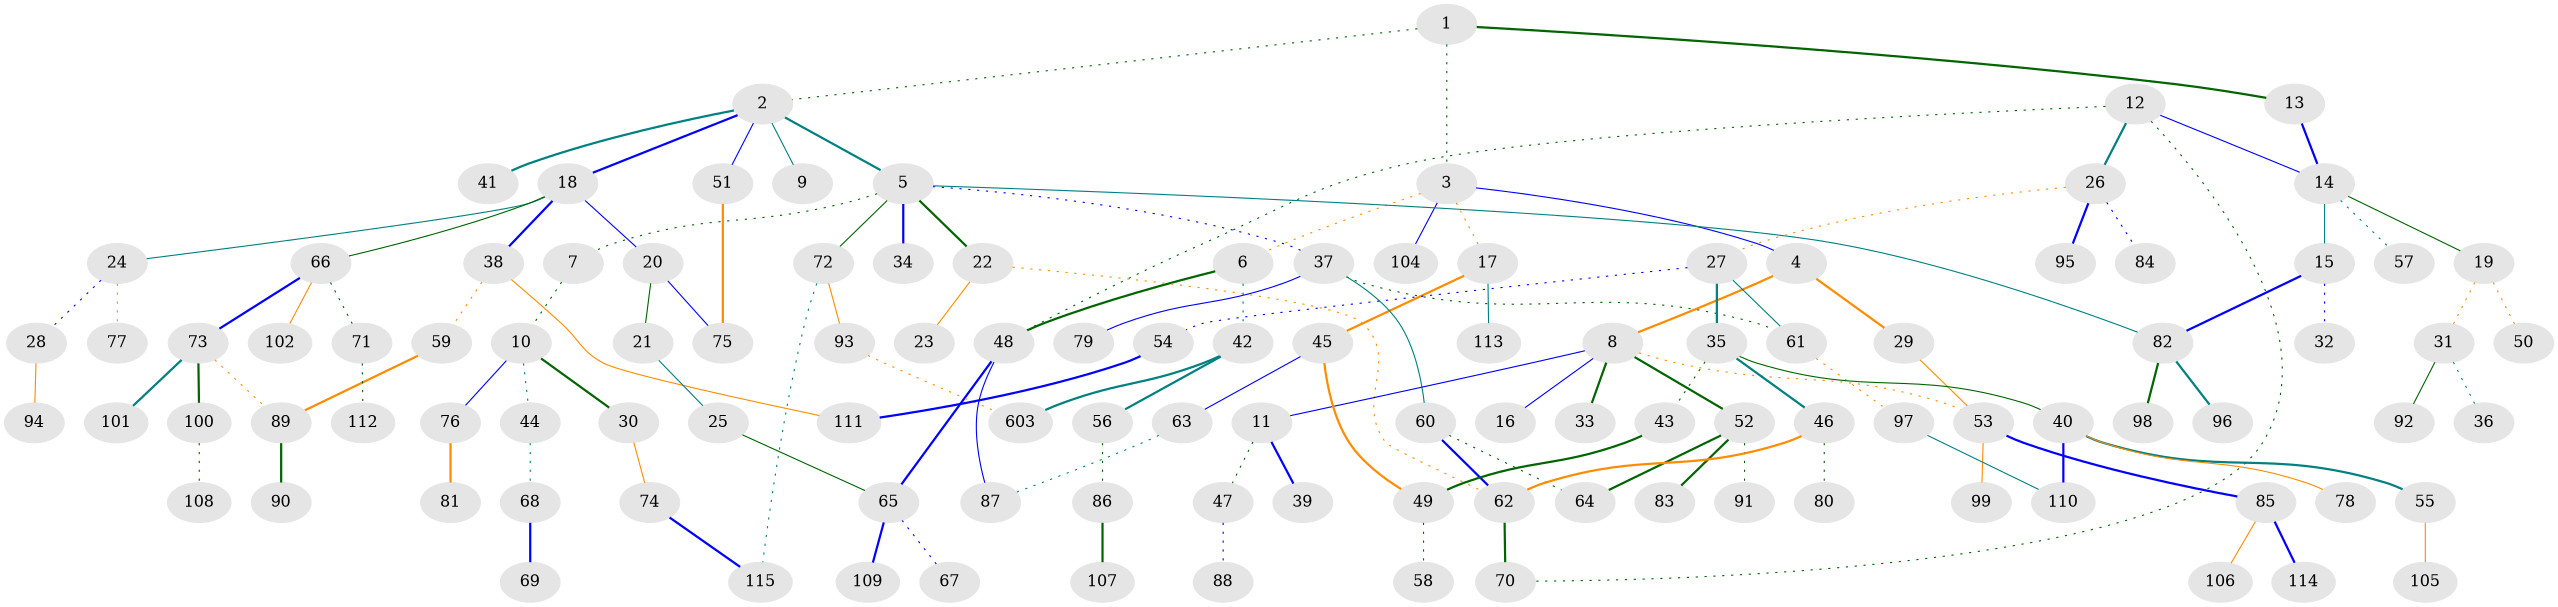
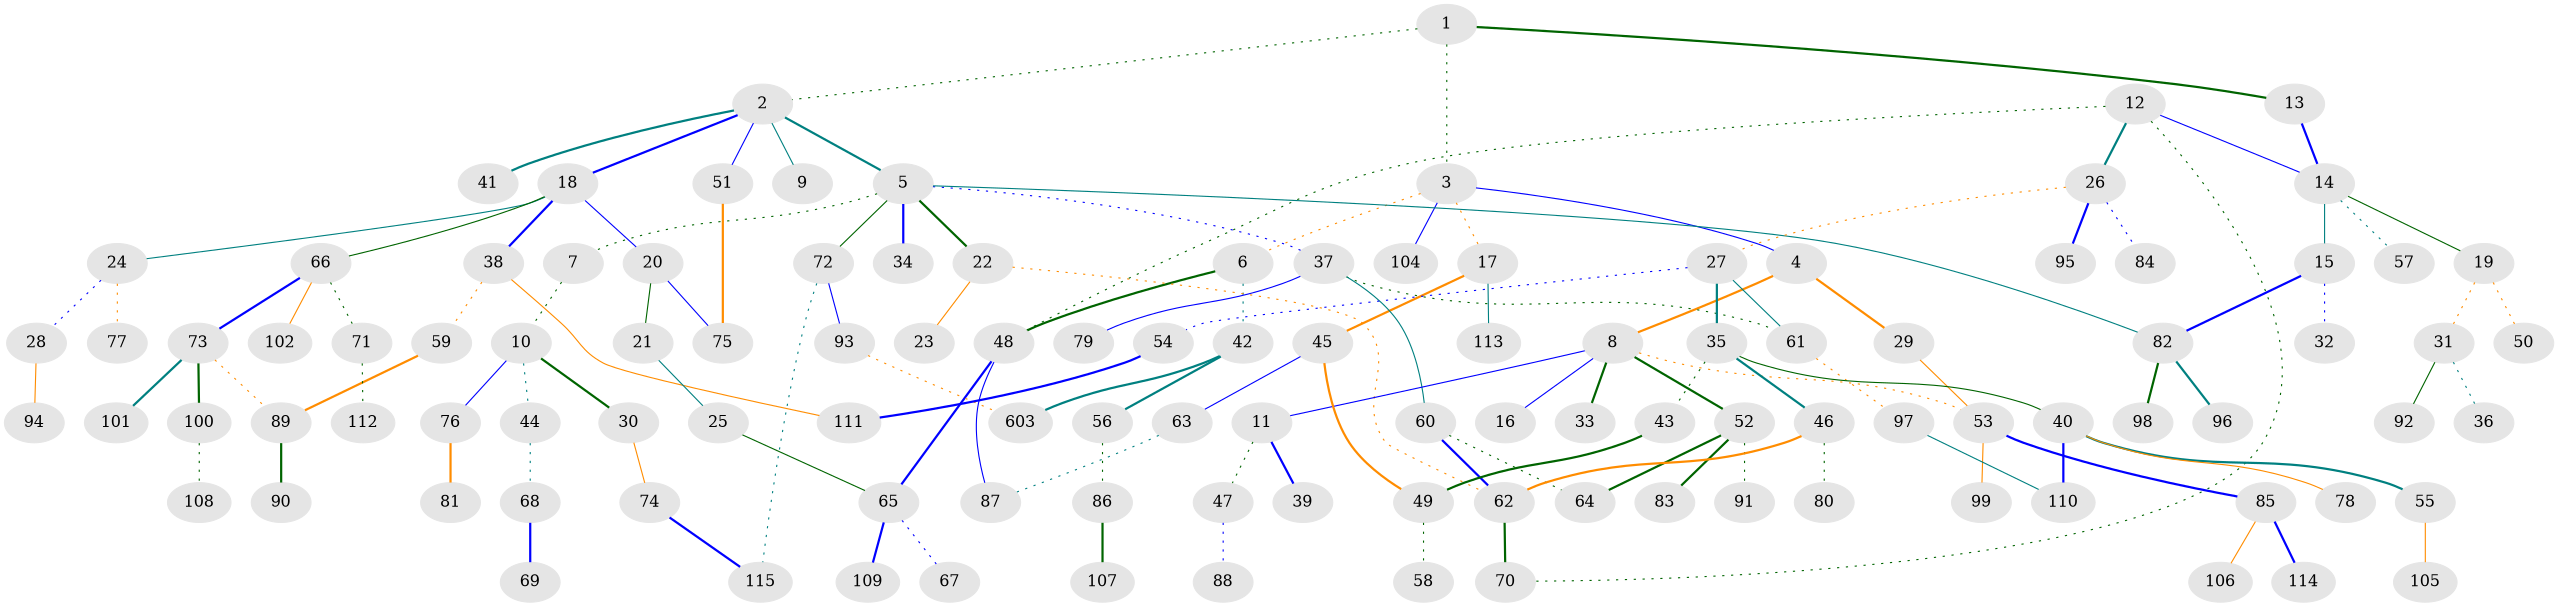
(834, 303) -> (834, 303)
